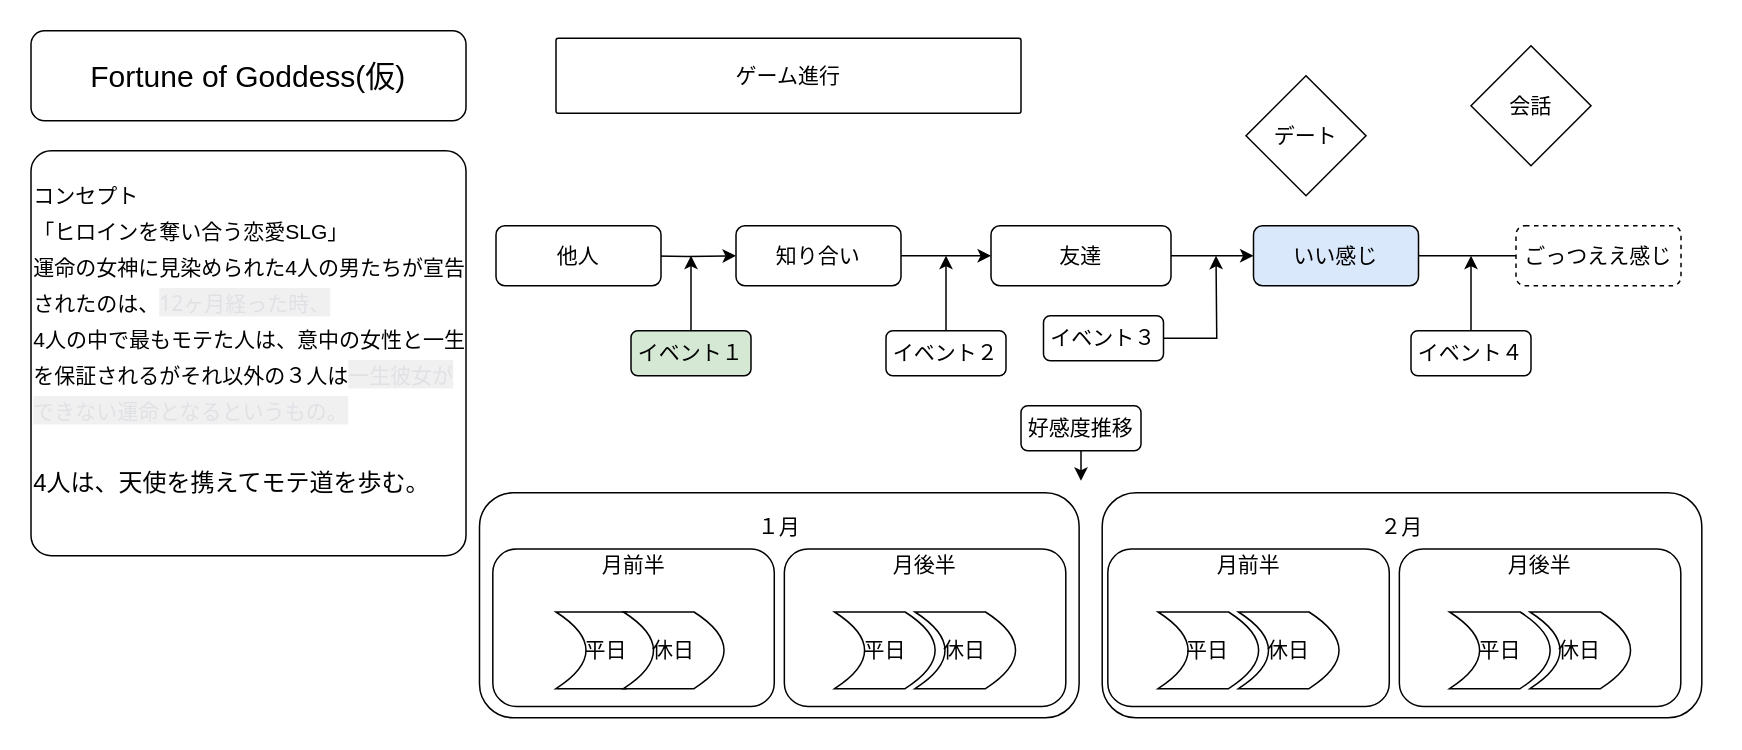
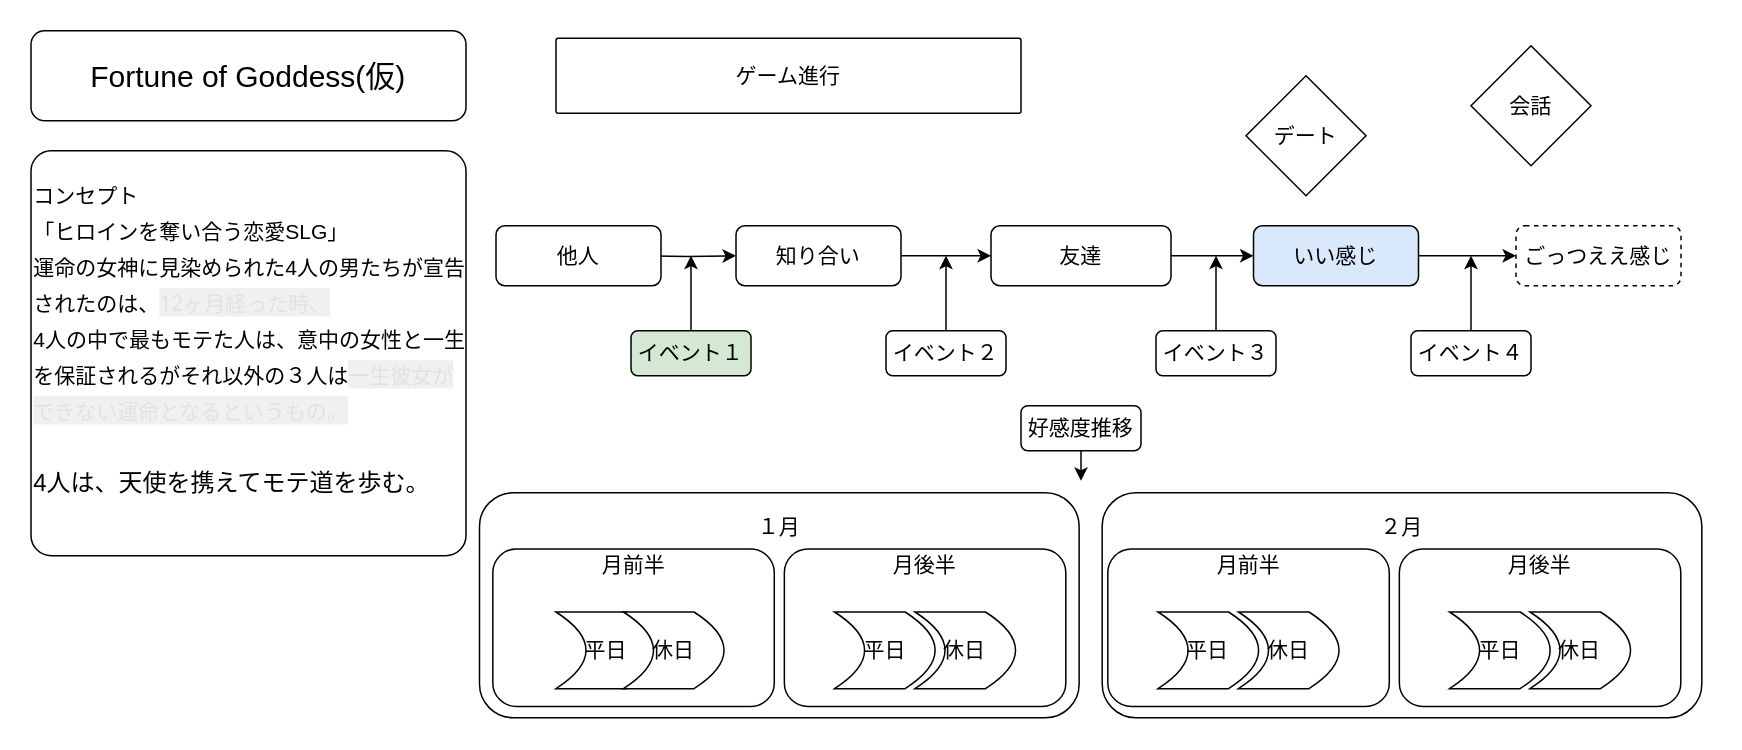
(1508, 256) -> (1504, 256)
(1103, 338) -> (1216, 353)
